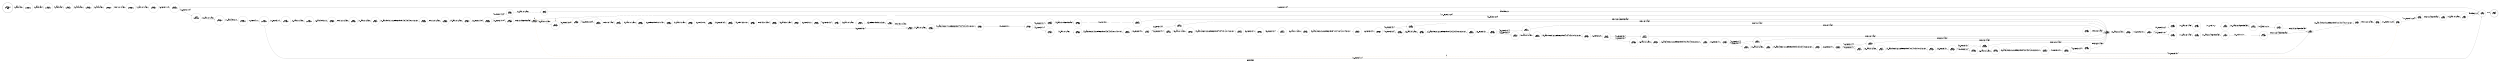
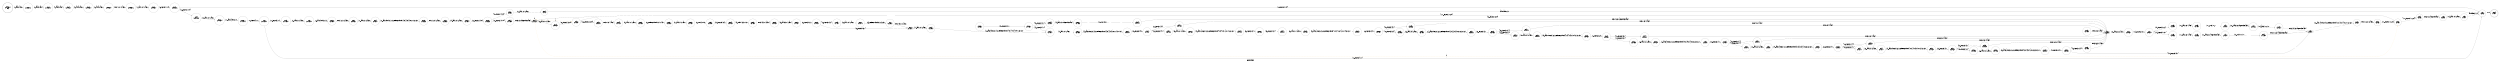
(955, 27) -> (990, 32)
